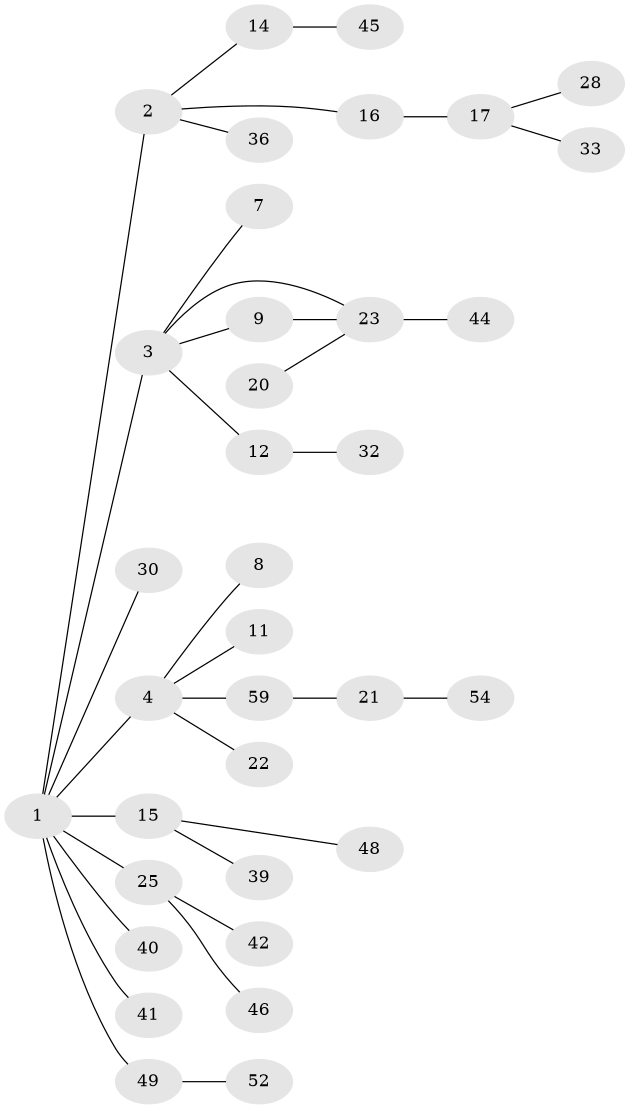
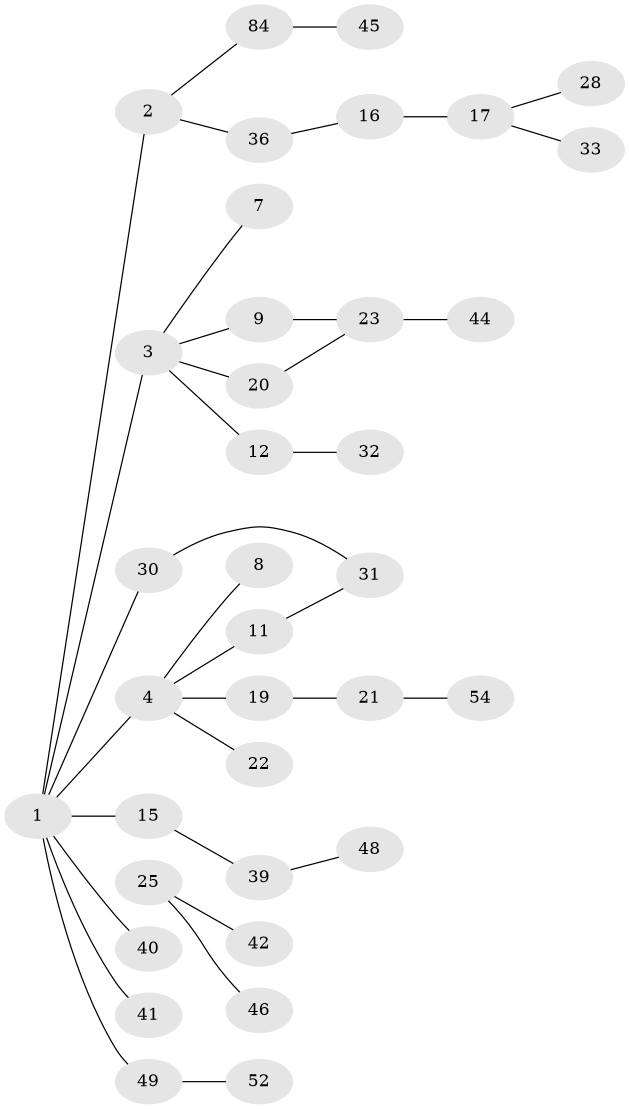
(259, 27) -> (259, 27)
(260, 106) -> (315, 128)
(248, 282) -> (204, 369)
none -> (370, 575)
(259, 698) -> (259, 698)
(259, 833) -> (315, 863)
(93, 849) -> none
